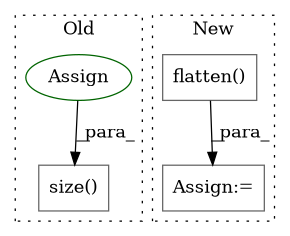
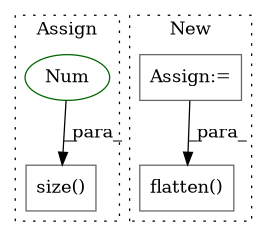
(79, 30) -> (67, 30)
(79, 78) -> (67, 78)
(211, 126) -> (189, 126)
